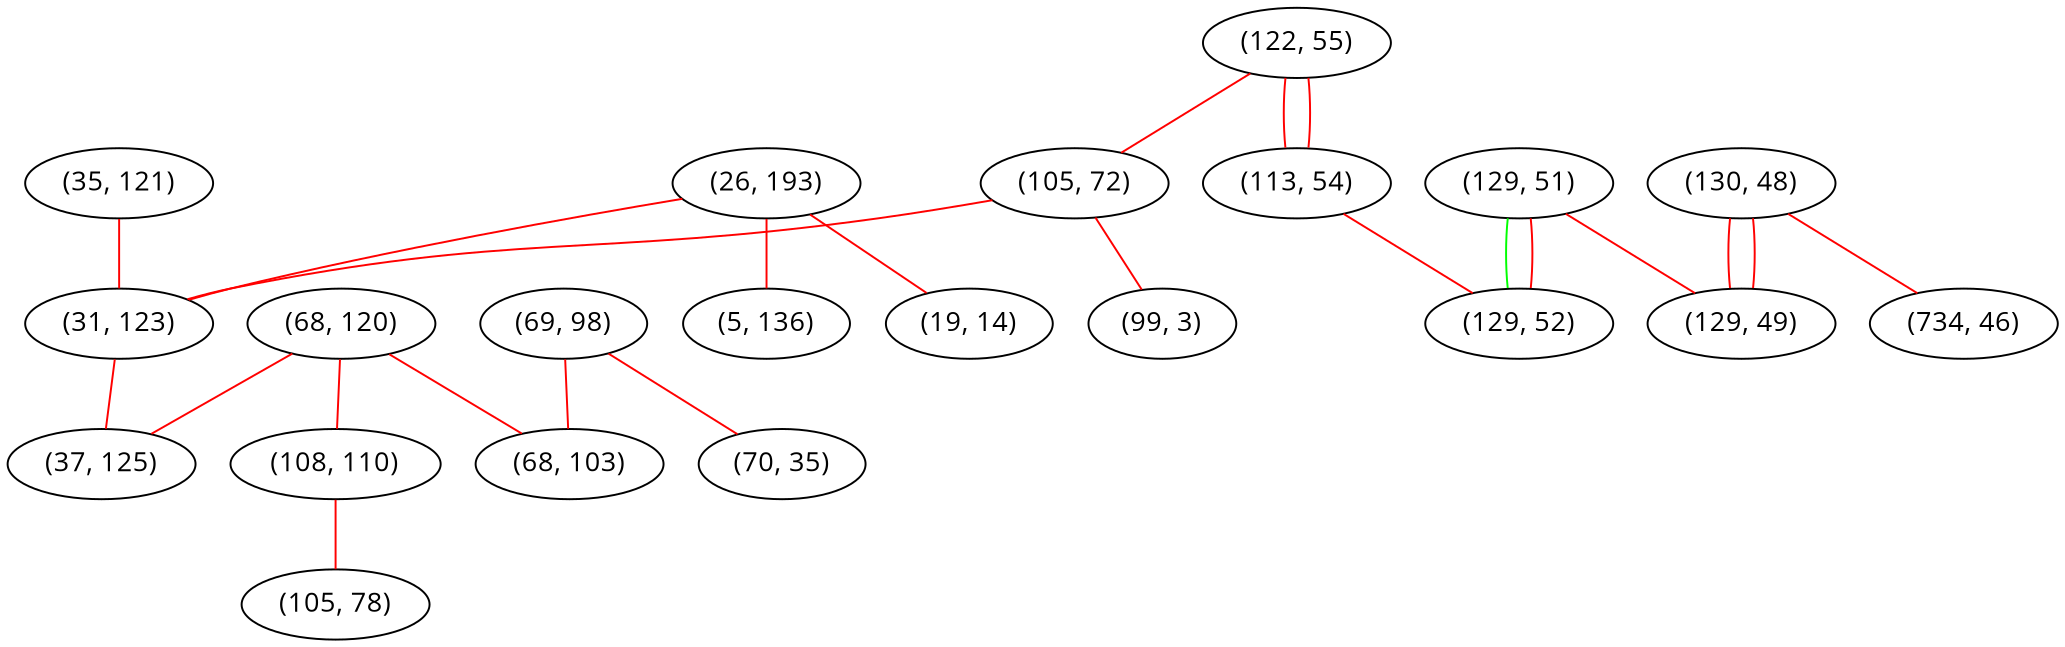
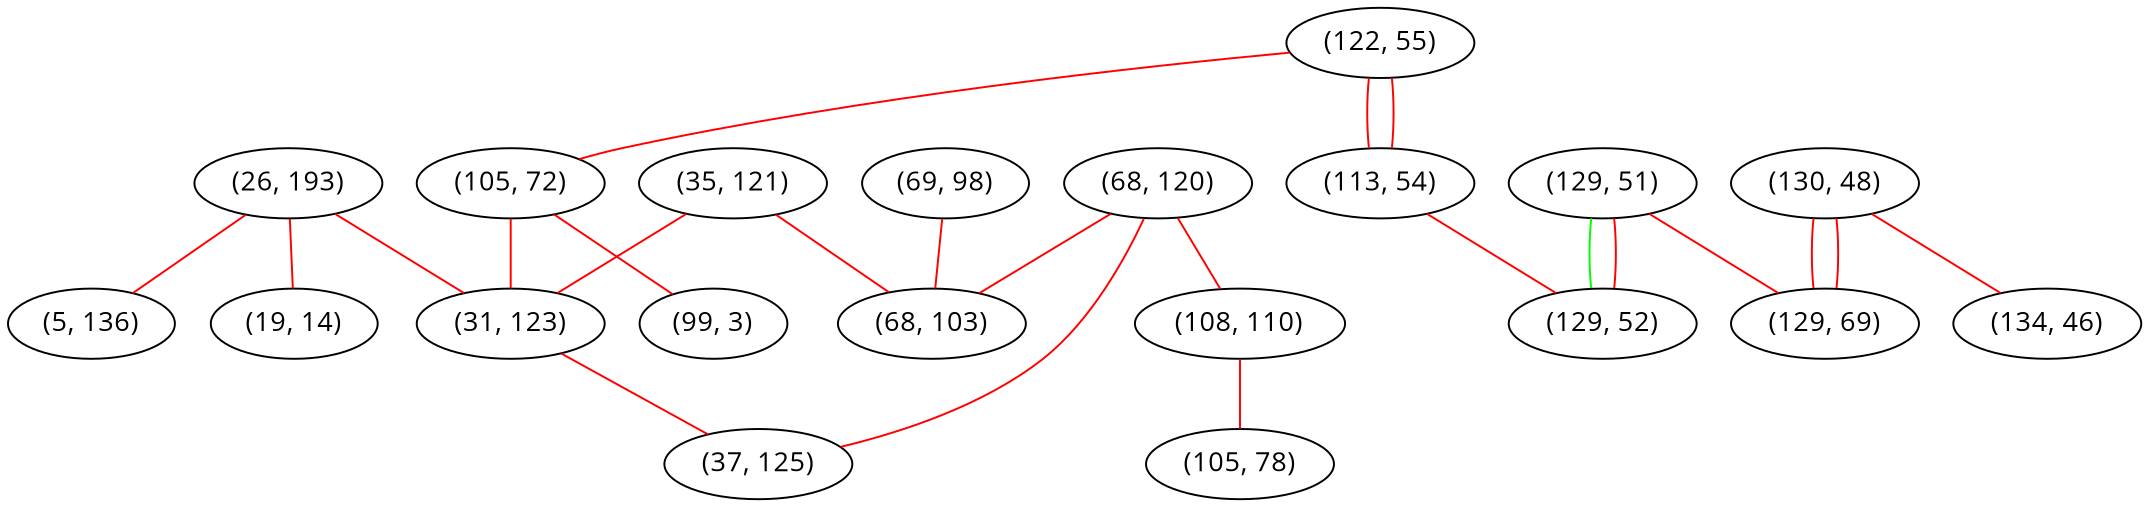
none -> (832, 254)
(1742, 324) -> (1825, 324)
(1964, 324) -> (2047, 324)
(782, 464) -> none
